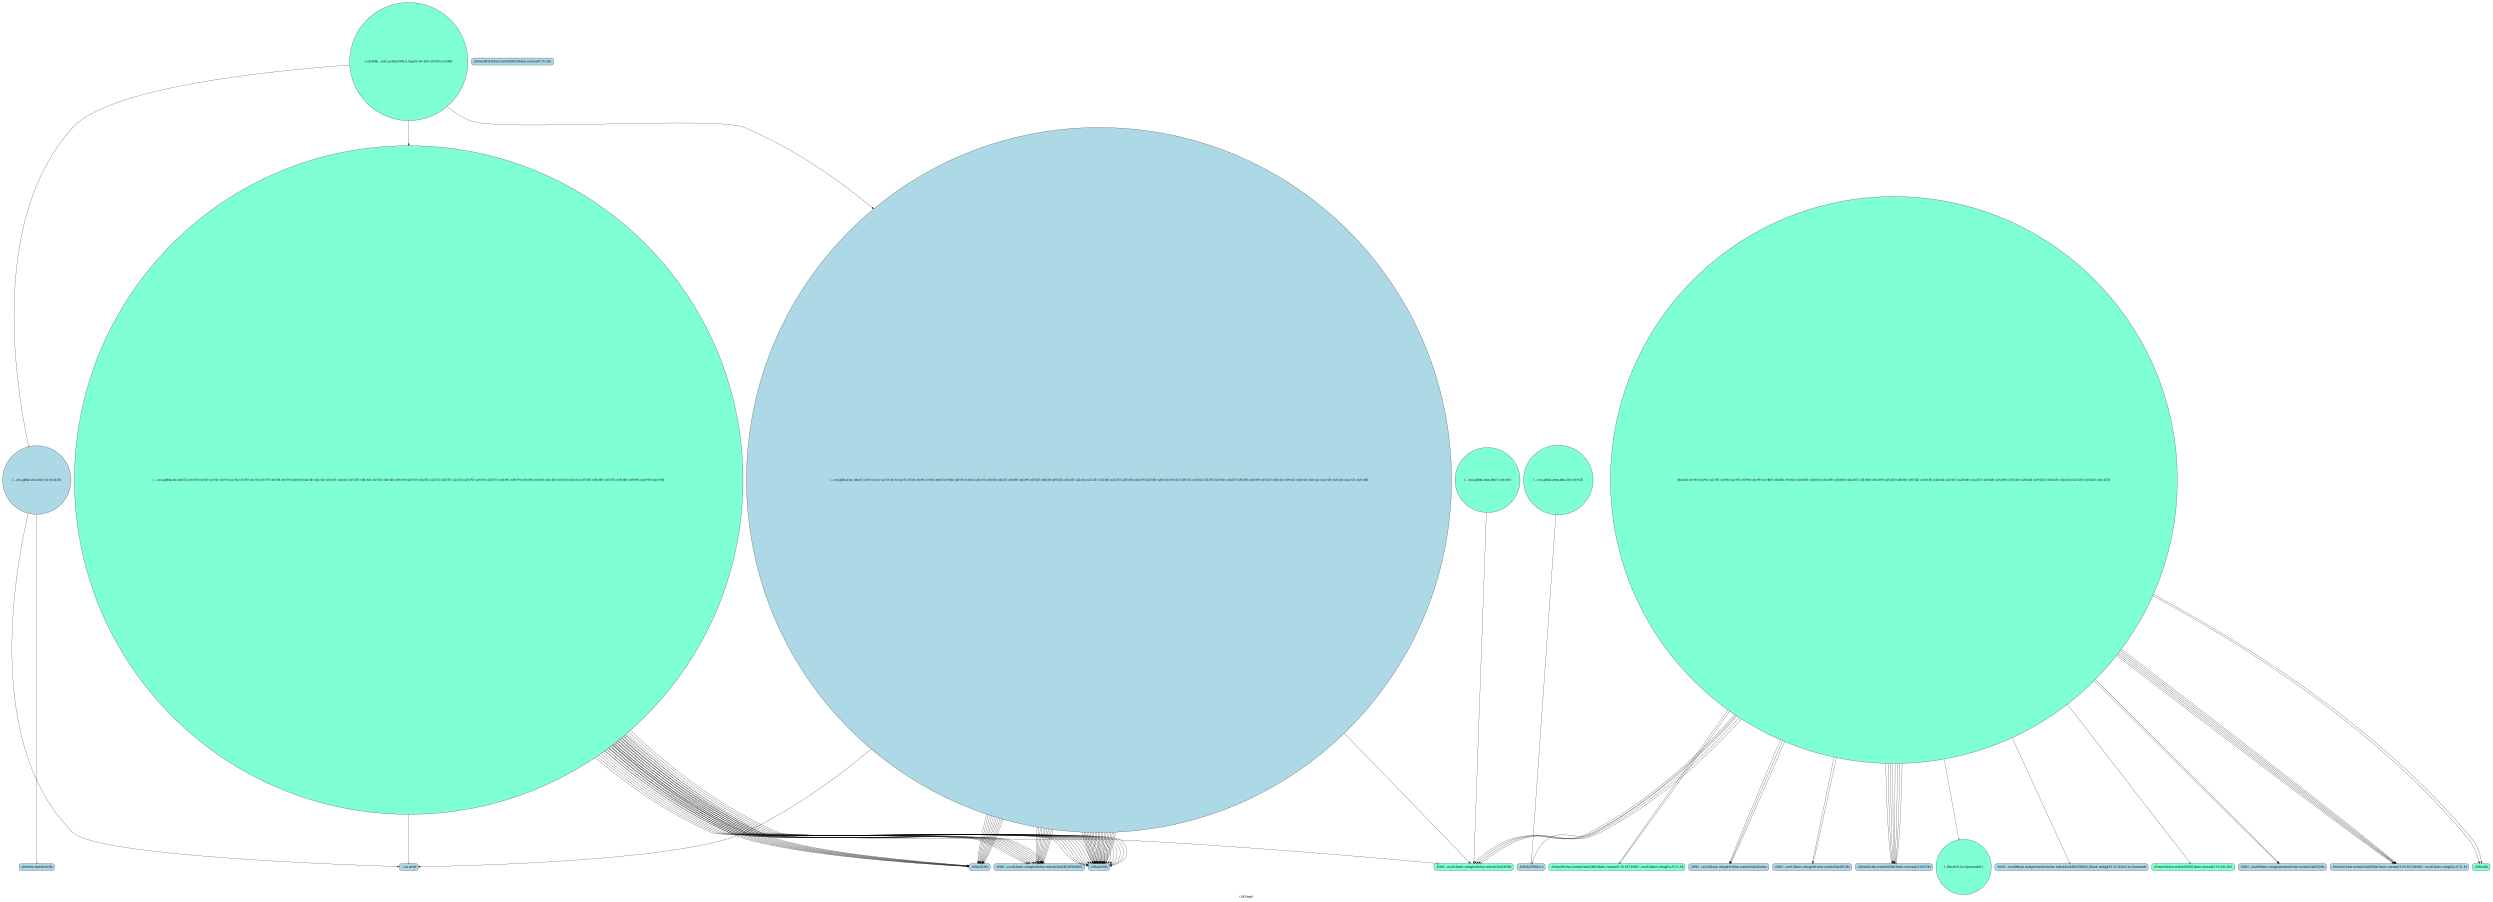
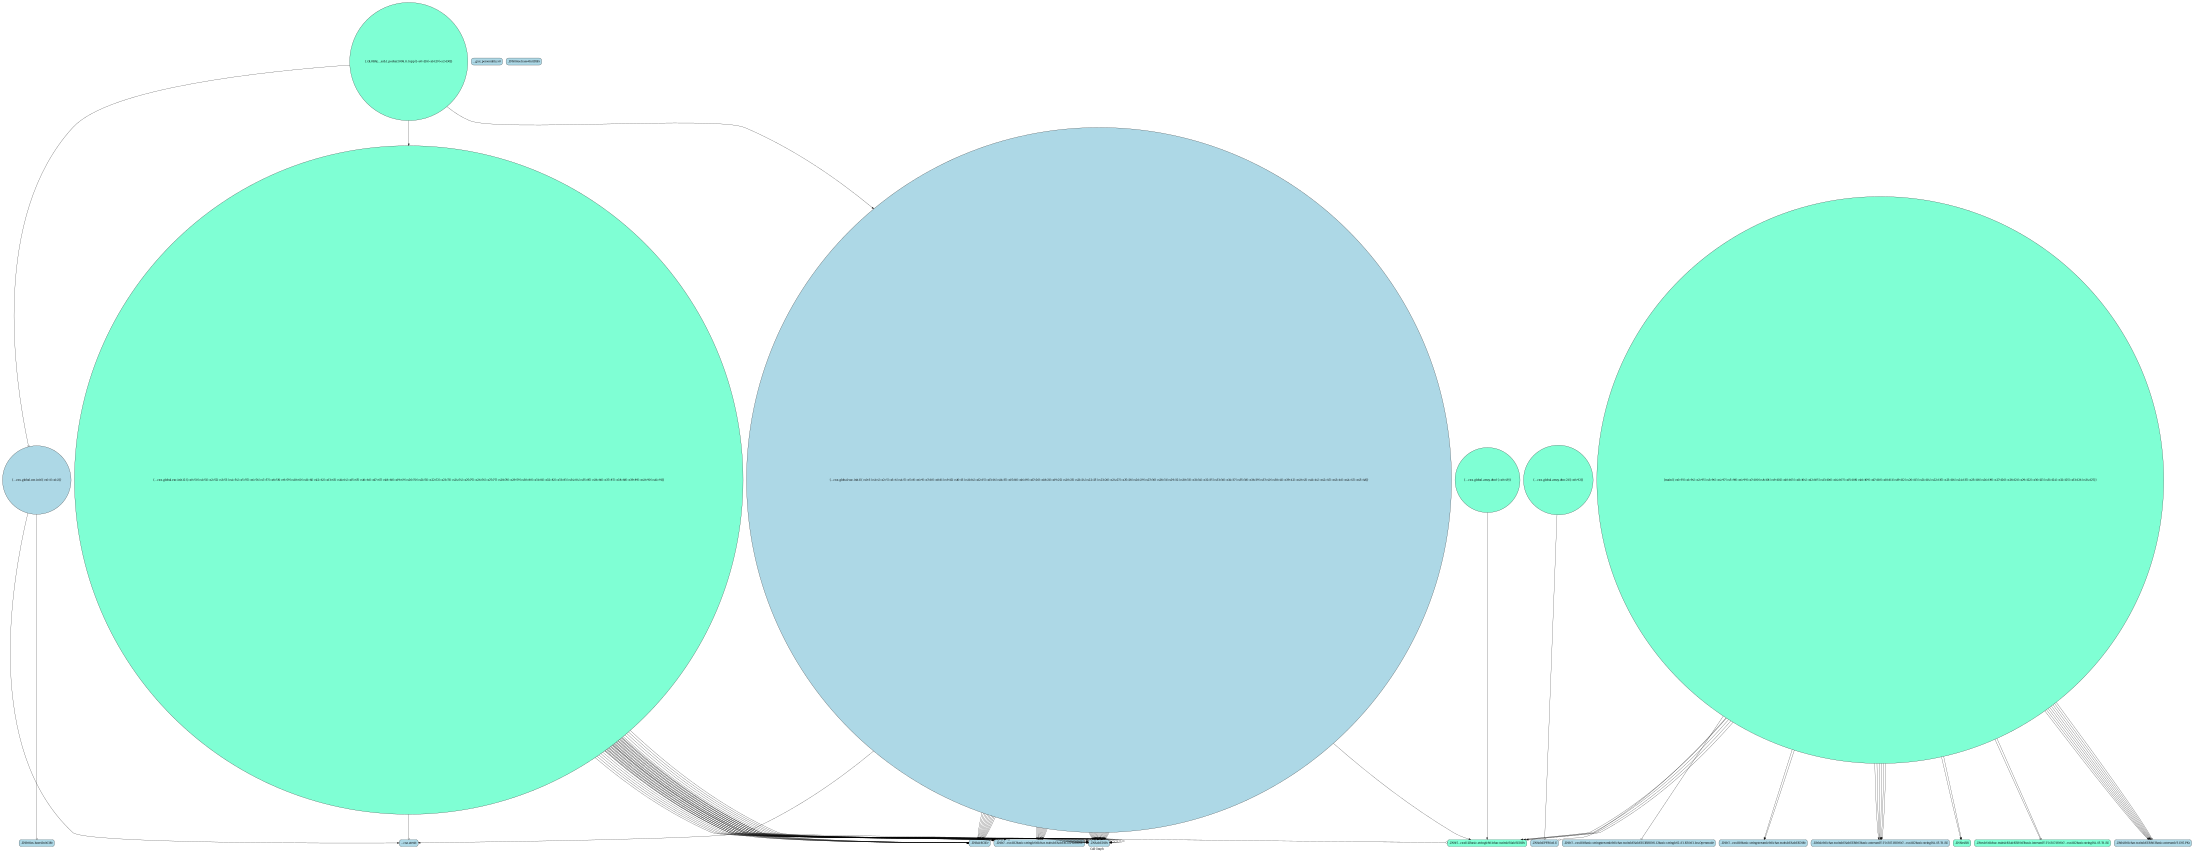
none -> (487, 62)
(513, 62) -> none
none -> (524, 62)
(1729, 867) -> none
(1812, 867) -> none
(1964, 867) -> none
(2193, 867) -> none
